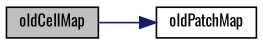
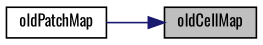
(119, 23) -> (127, 23)
